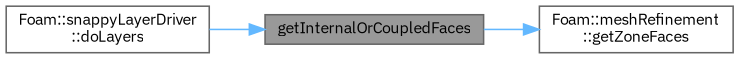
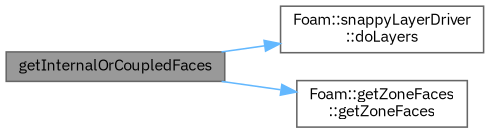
(229, 29) -> (243, 49)
(636, 29) -> (382, 104)
